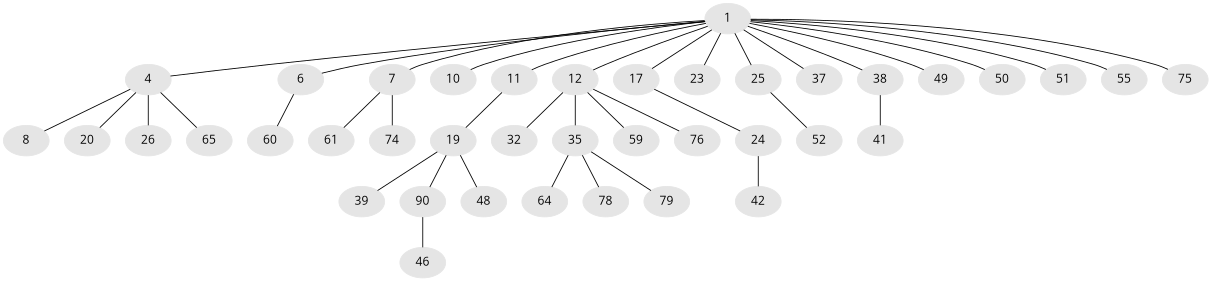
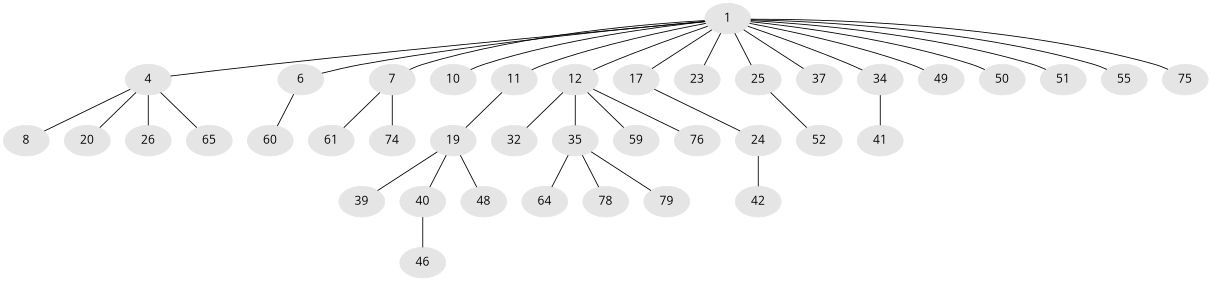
(880, 80) -> (880, 80)
(423, 202) -> (423, 202)
